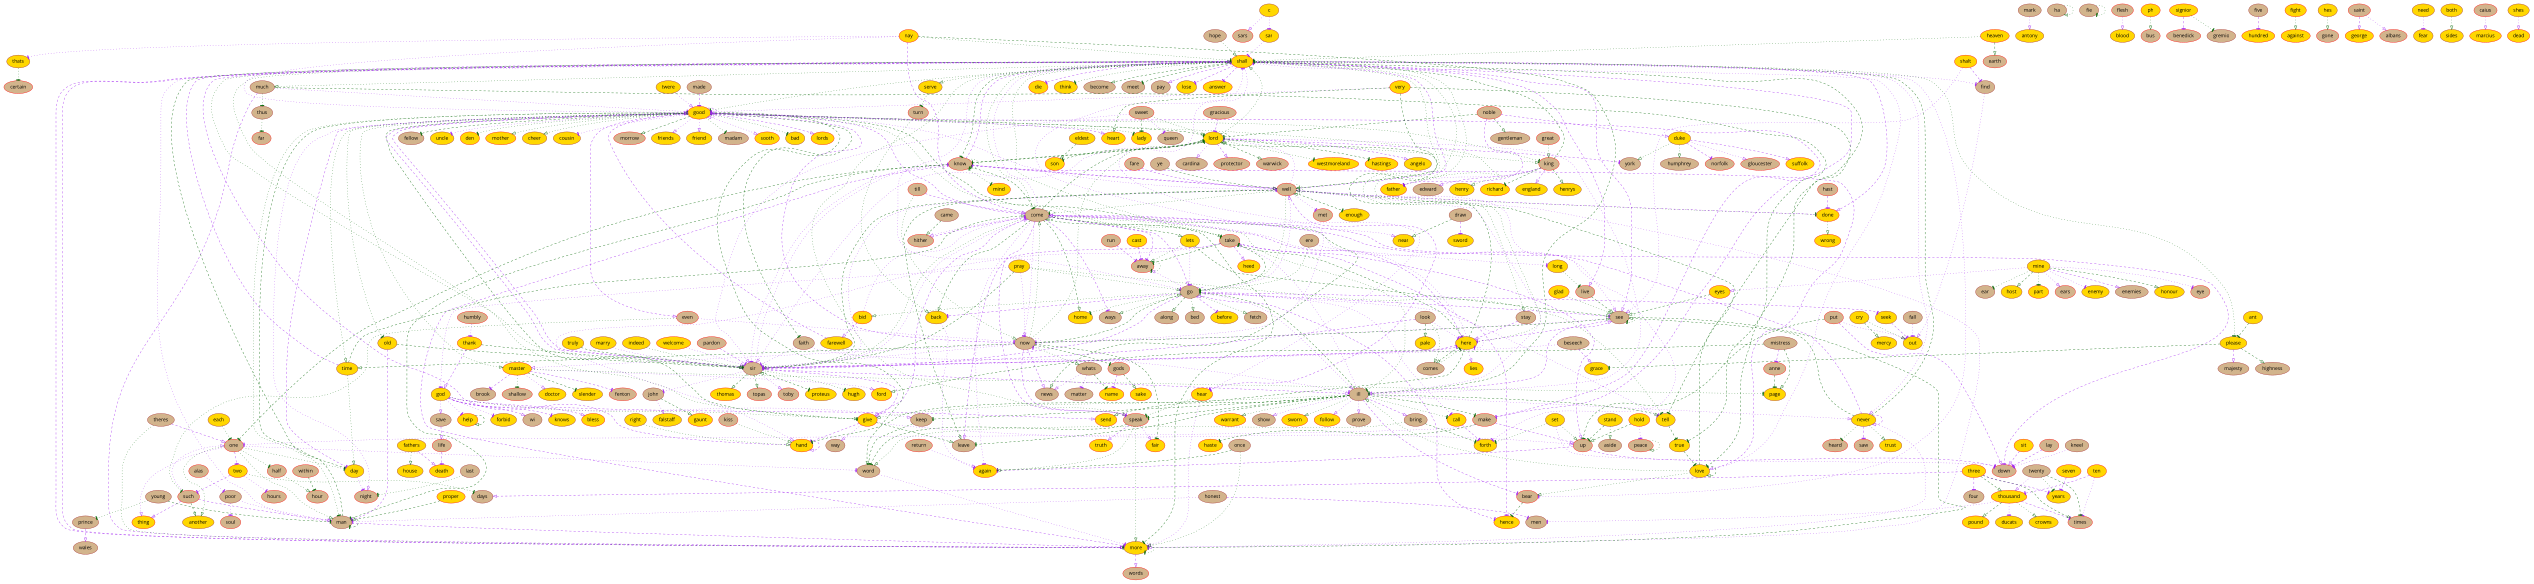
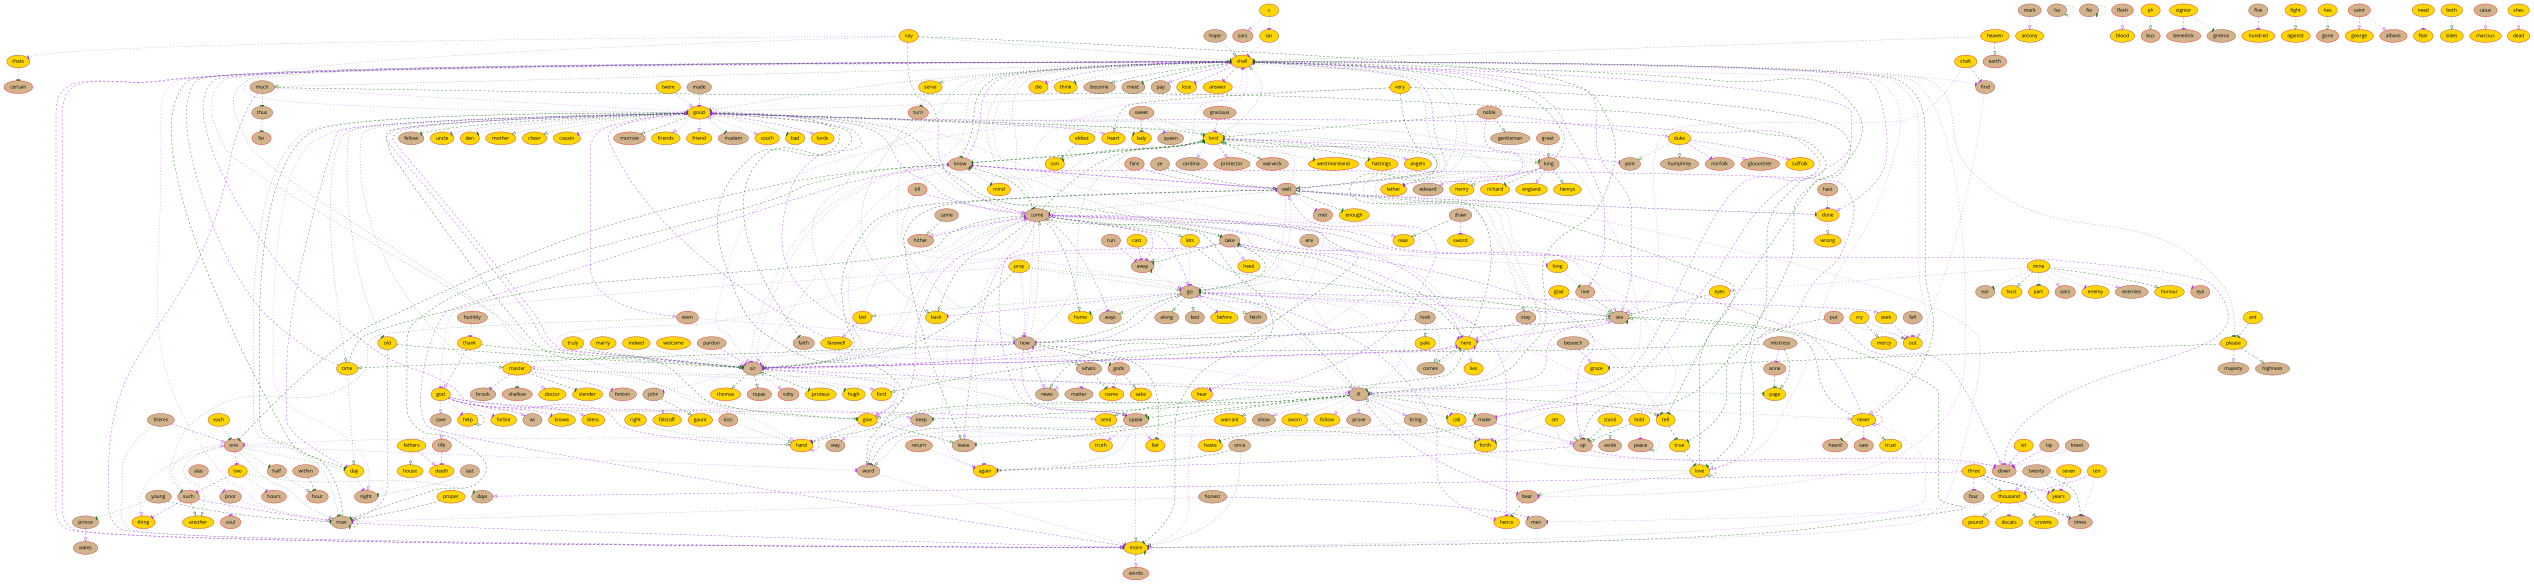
(2083, 278) -> (2083, 278)
(1169, 279) -> (1163, 278)
(1538, 299) -> (1538, 299)
(887, 434) -> (887, 434)
(167, 509) -> (167, 509)
